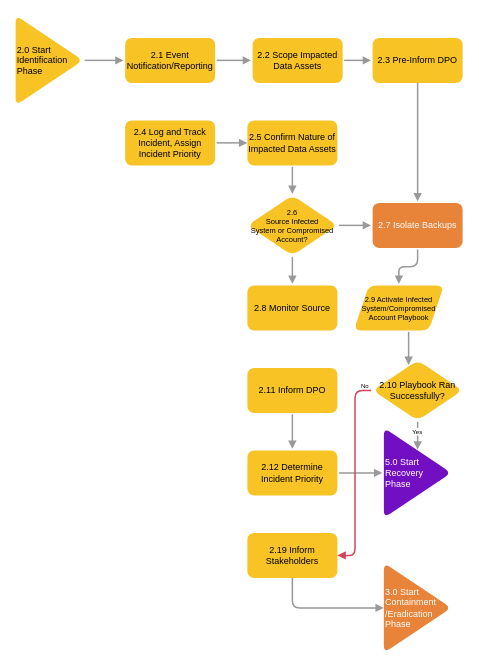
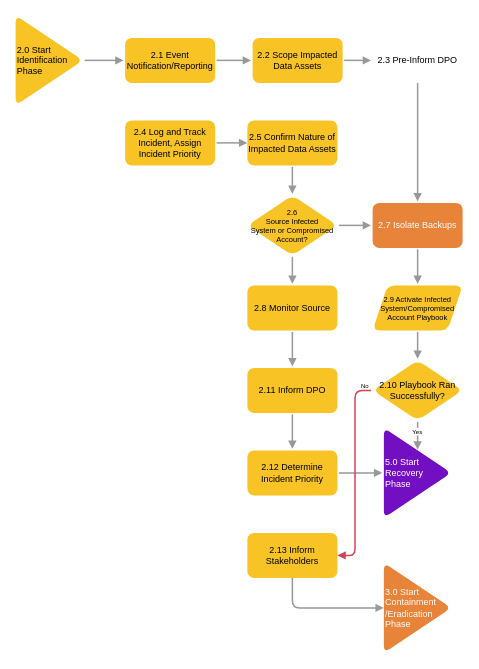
(417, 60) -> (417, 60)
(399, 308) -> (417, 308)
none -> (292, 345)
(292, 555) -> (292, 555)
